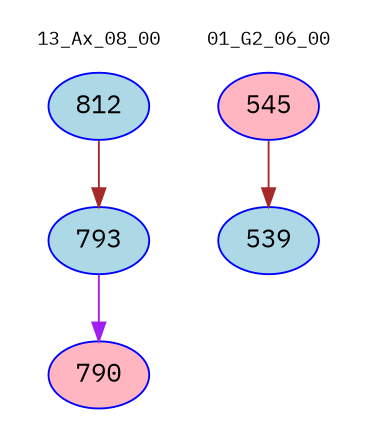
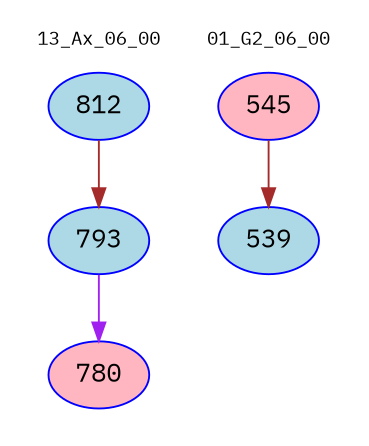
(100, 40) -> (100, 40)
(99, 375) -> (99, 375)
